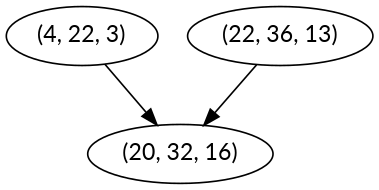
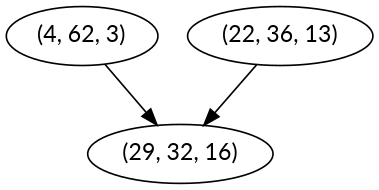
(82, 36) -> (82, 36)
(180, 154) -> (180, 154)
